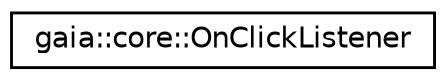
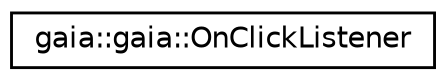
(223, 40) -> (223, 40)
